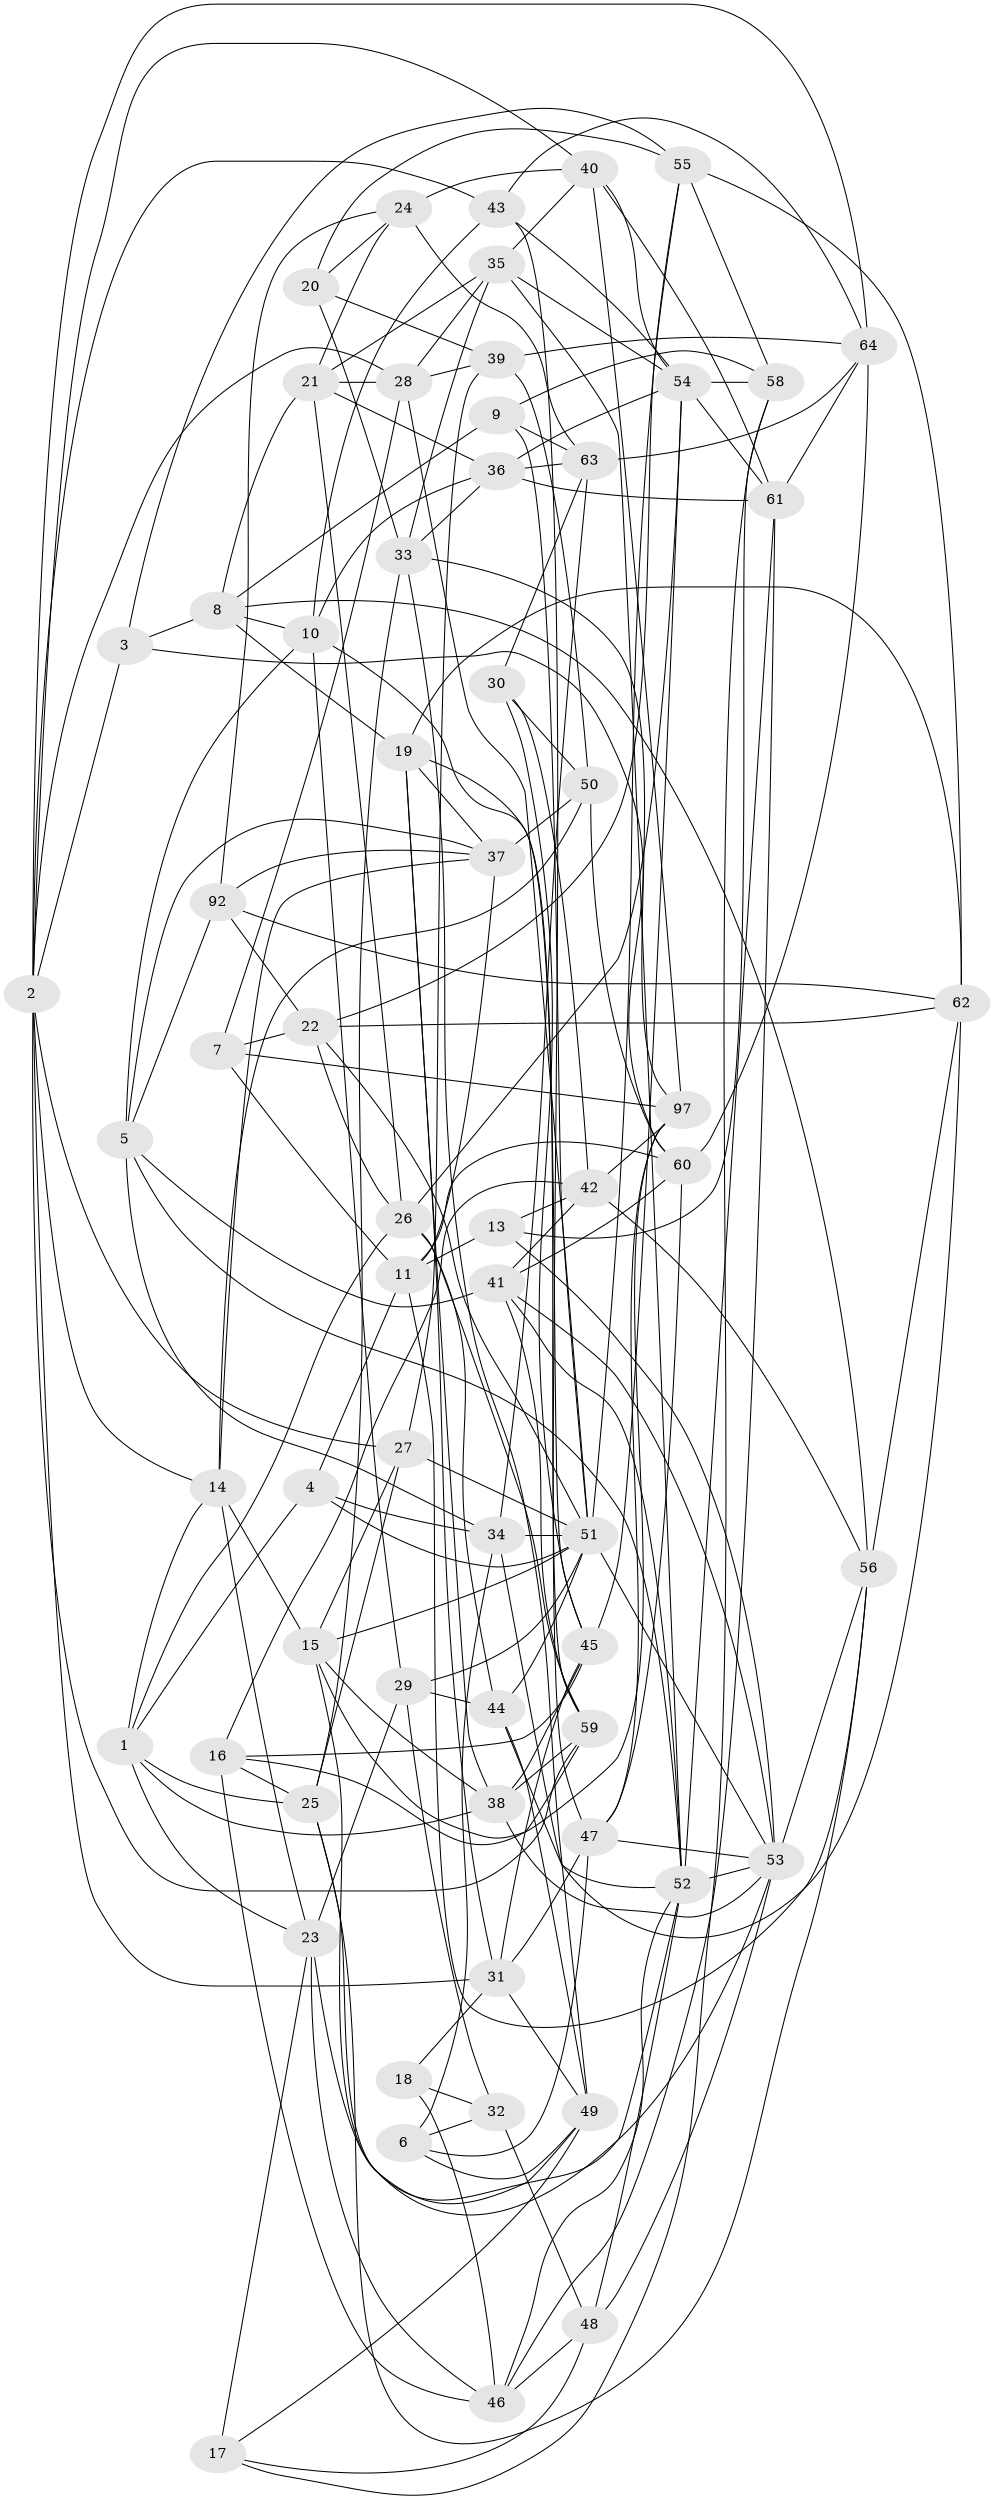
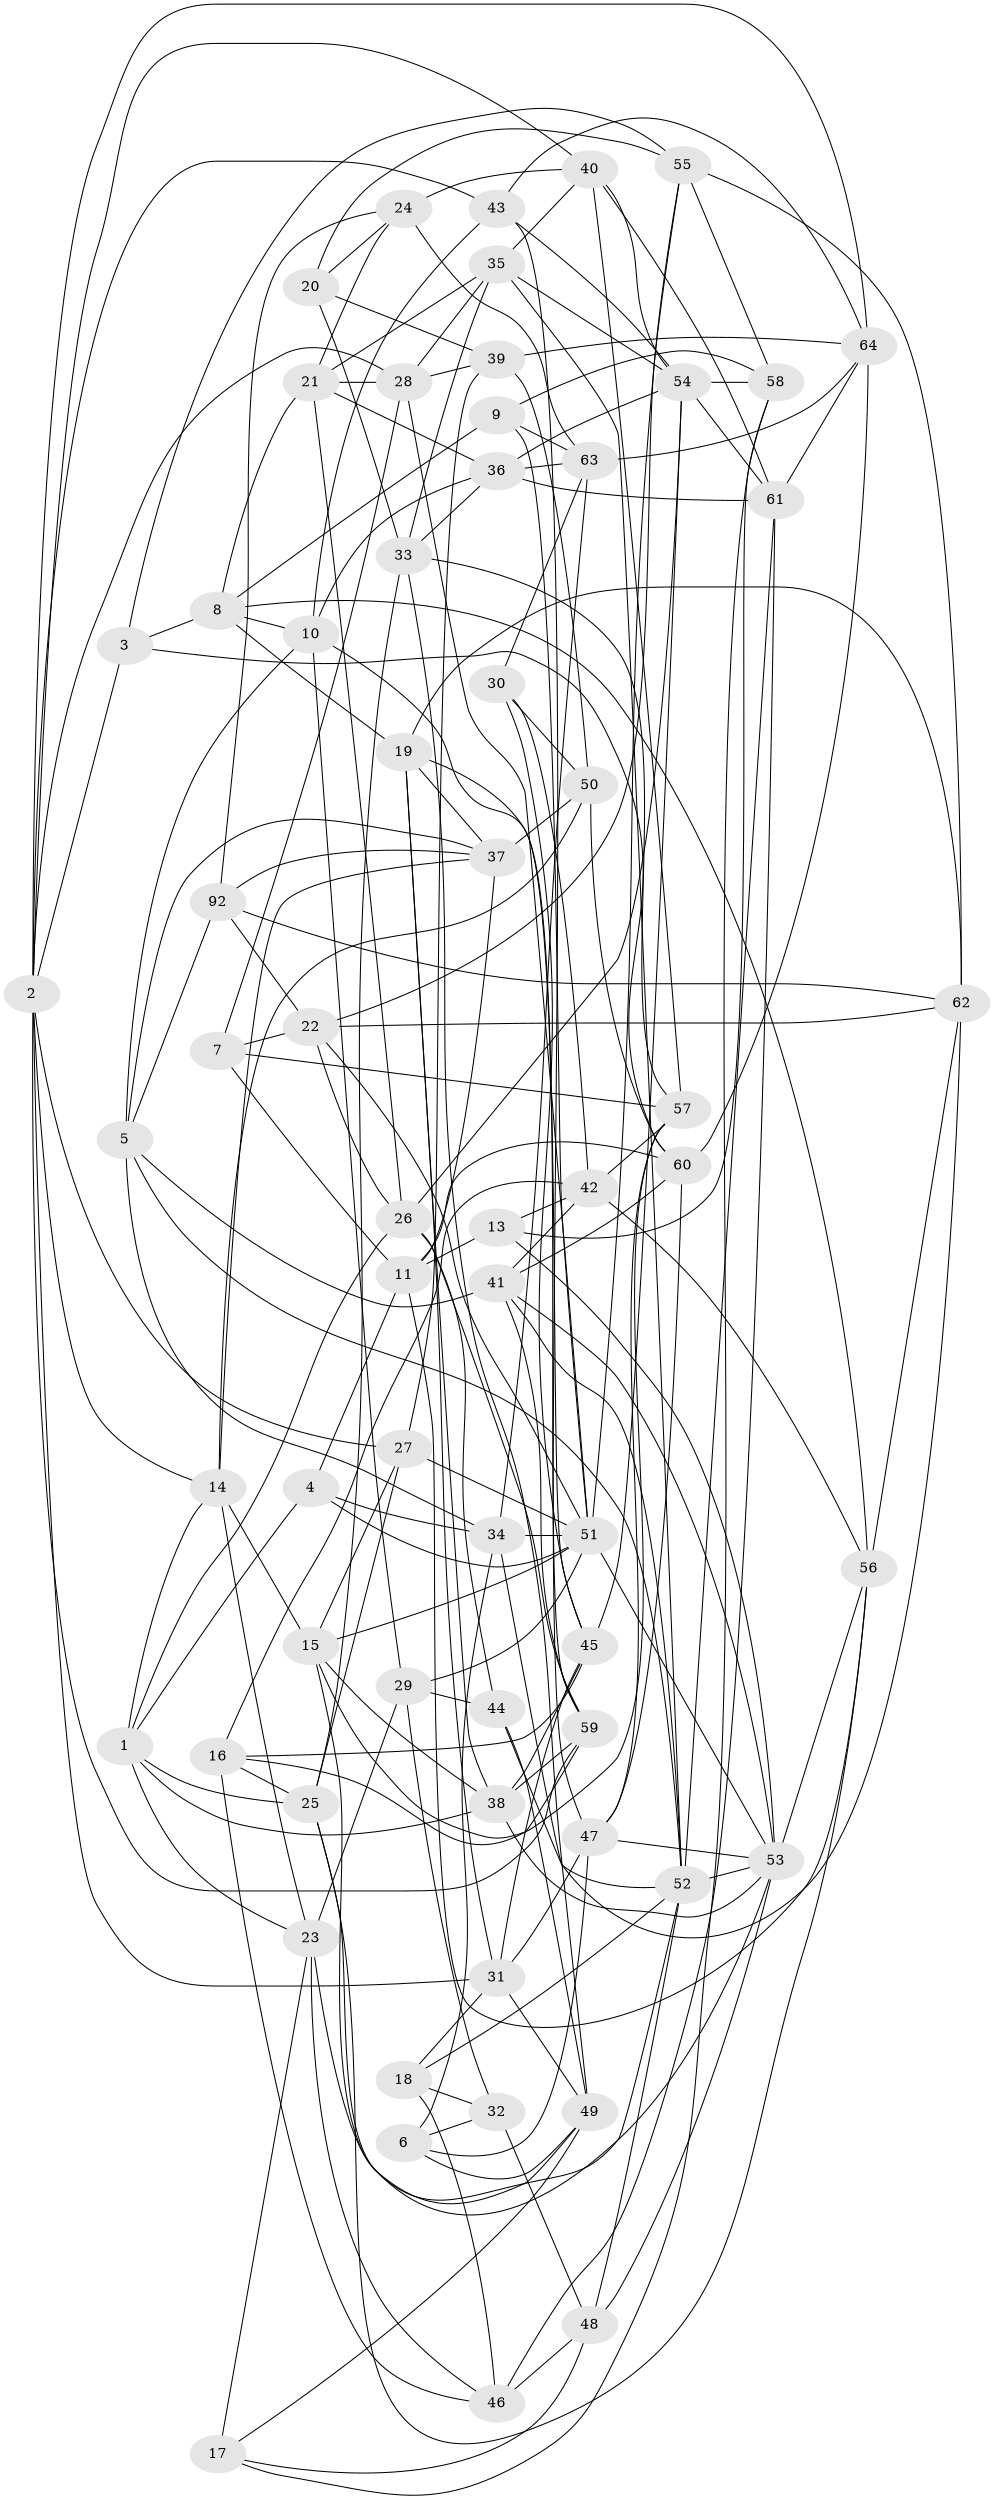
(683, 1110) -> (683, 1110)
(538, 1654) -> none
(619, 2171) -> (549, 1989)
